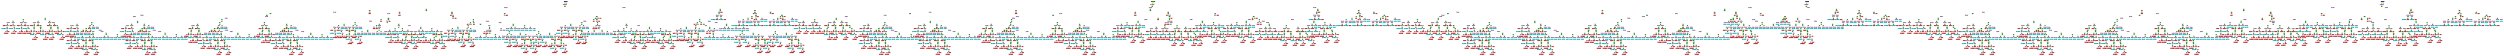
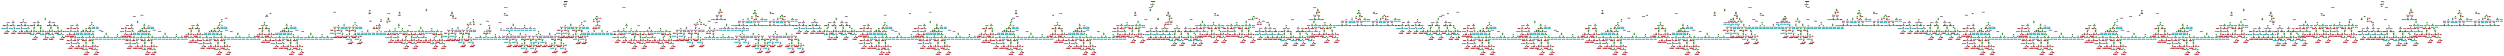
(2383, 2) -> (2383, 2)
